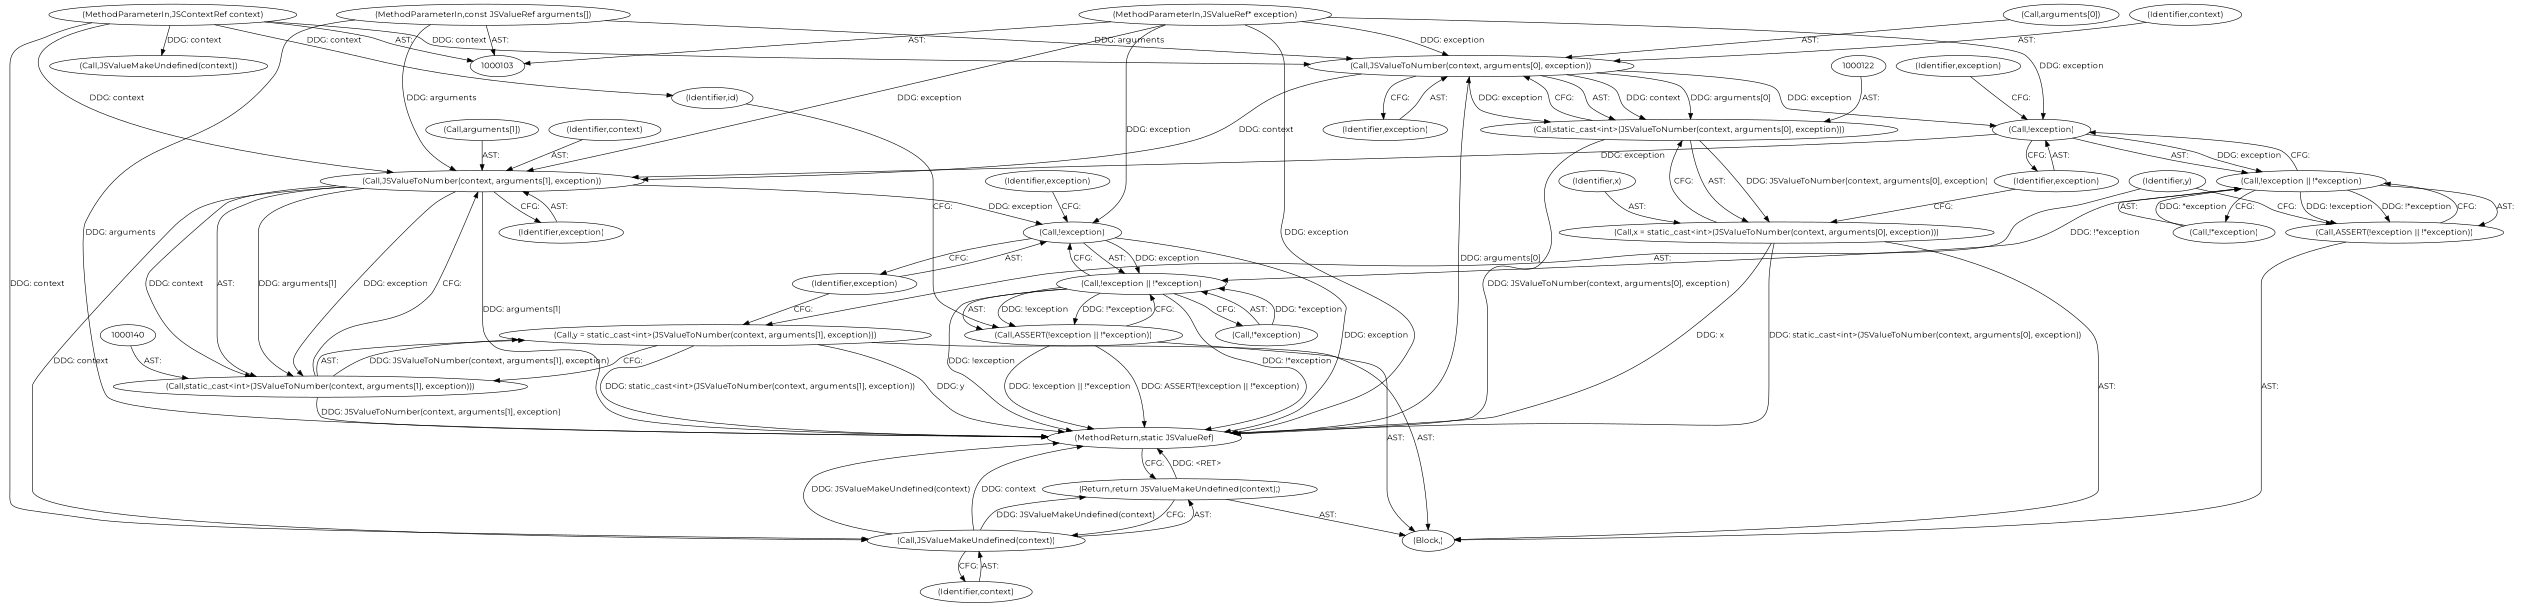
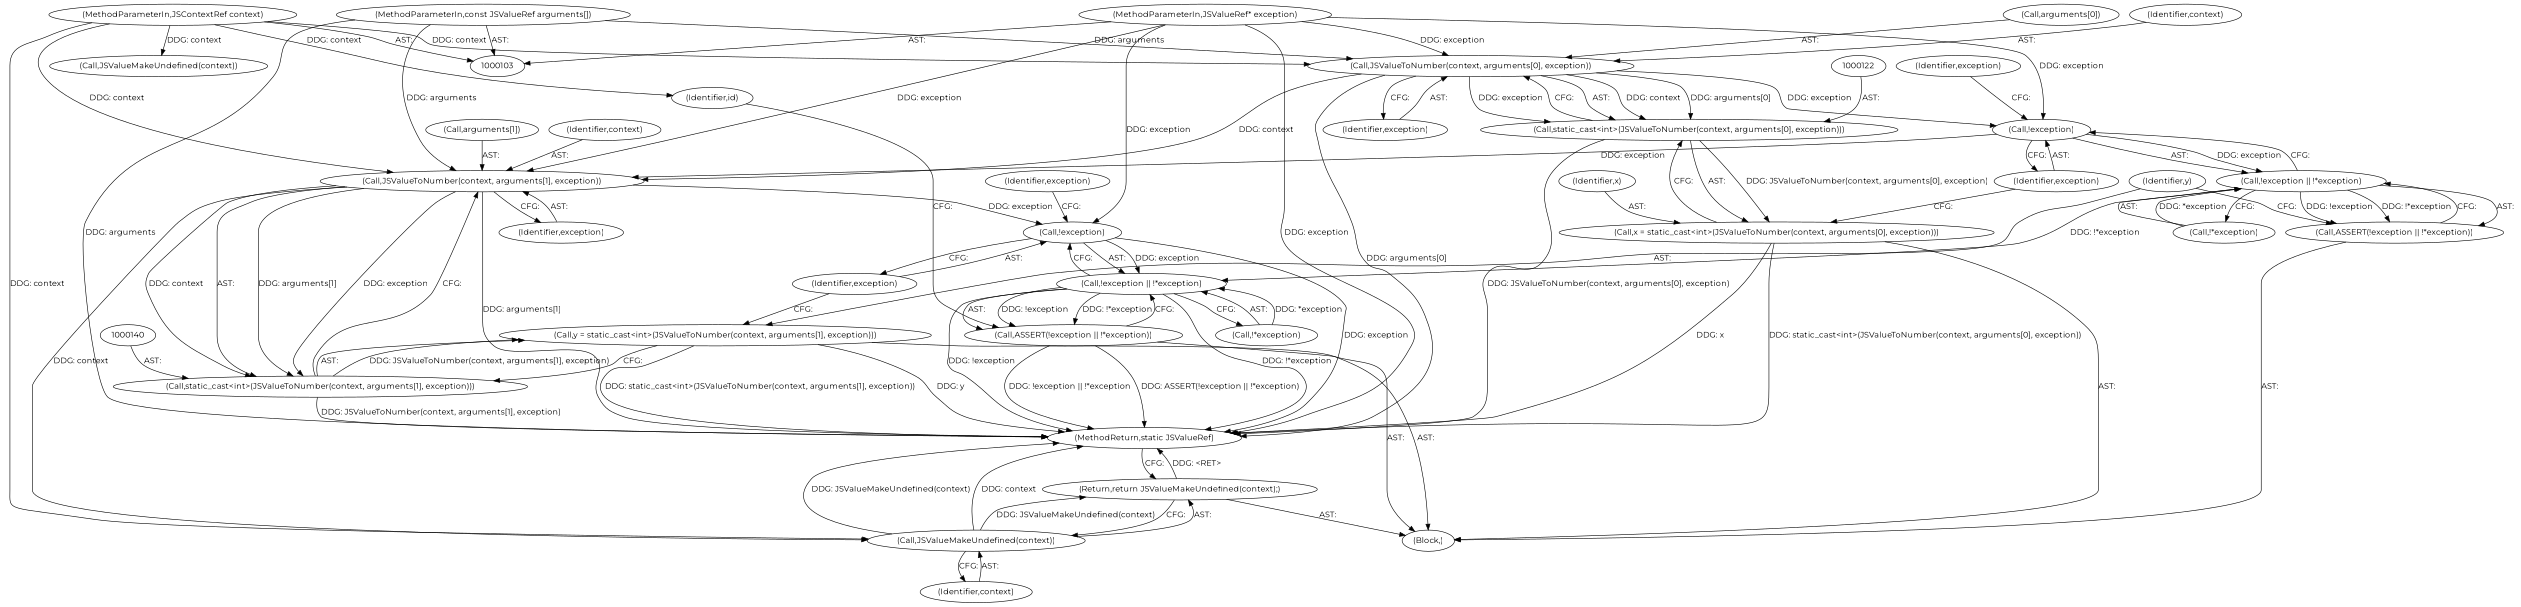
(1454, 343) -> (1409, 290)
